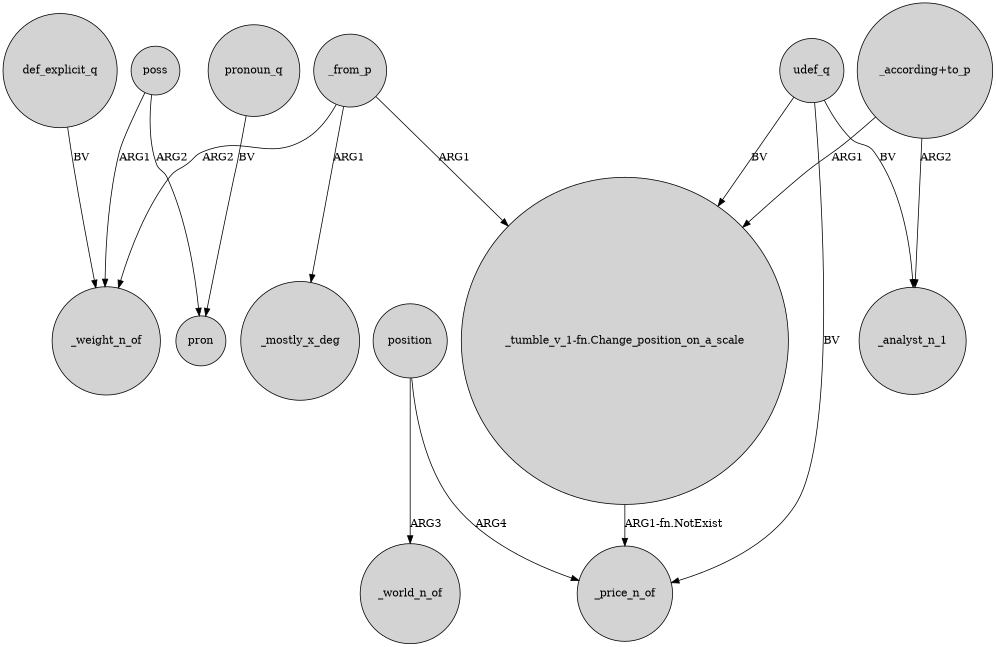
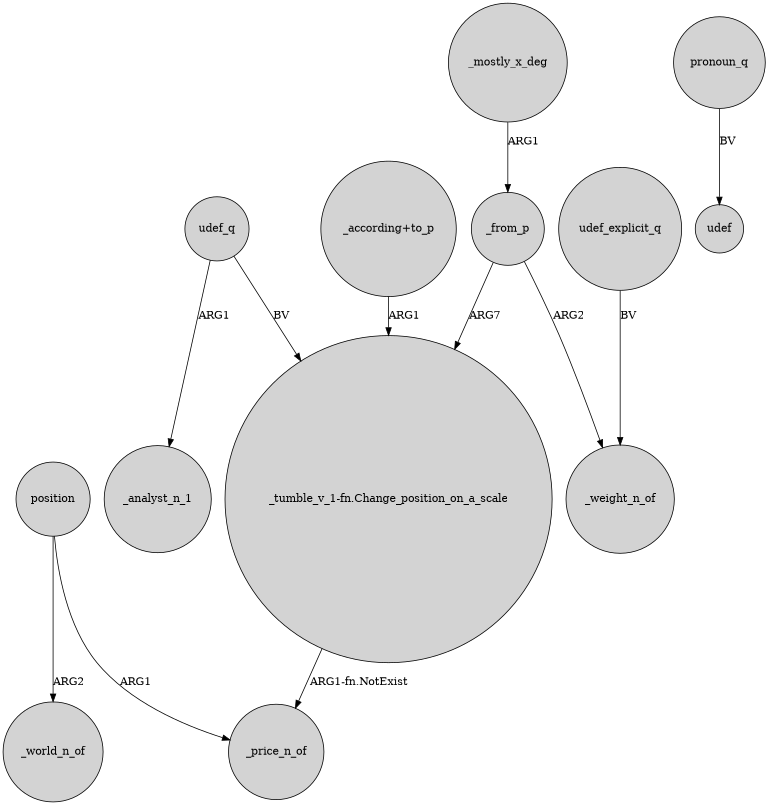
(60, 71) -> (620, 229)
(155, 71) -> none
(454, 158) -> (485, 316)
(888, 158) -> (214, 316)
(328, 191) -> (508, 153)
(919, 209) -> none
(201, 341) -> (719, 229)
(822, 376) -> none
(426, 524) -> (69, 682)
(491, 524) -> (136, 682)
